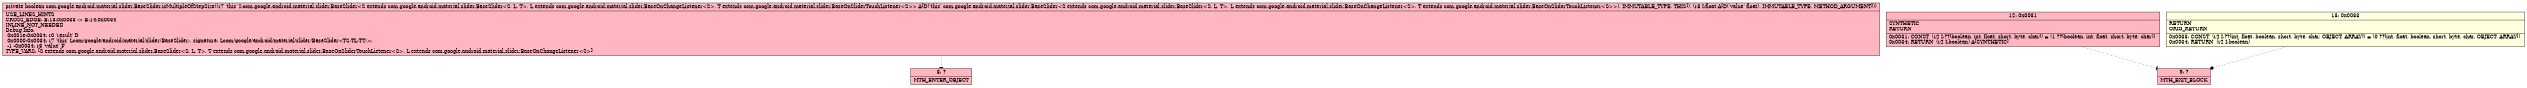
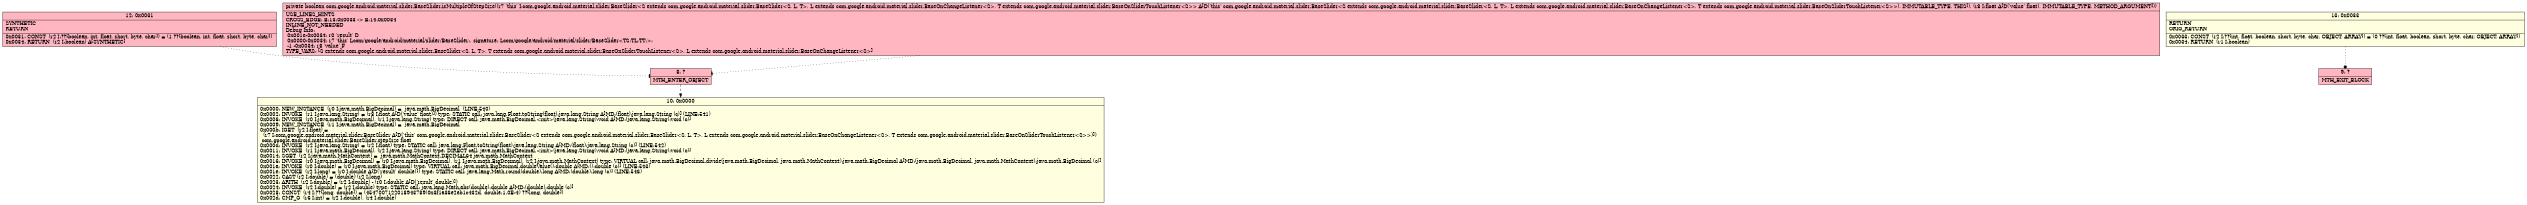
(2210, 42) -> (2210, 42)
(2119, 57) -> (434, 69)
none -> (681, 150)
